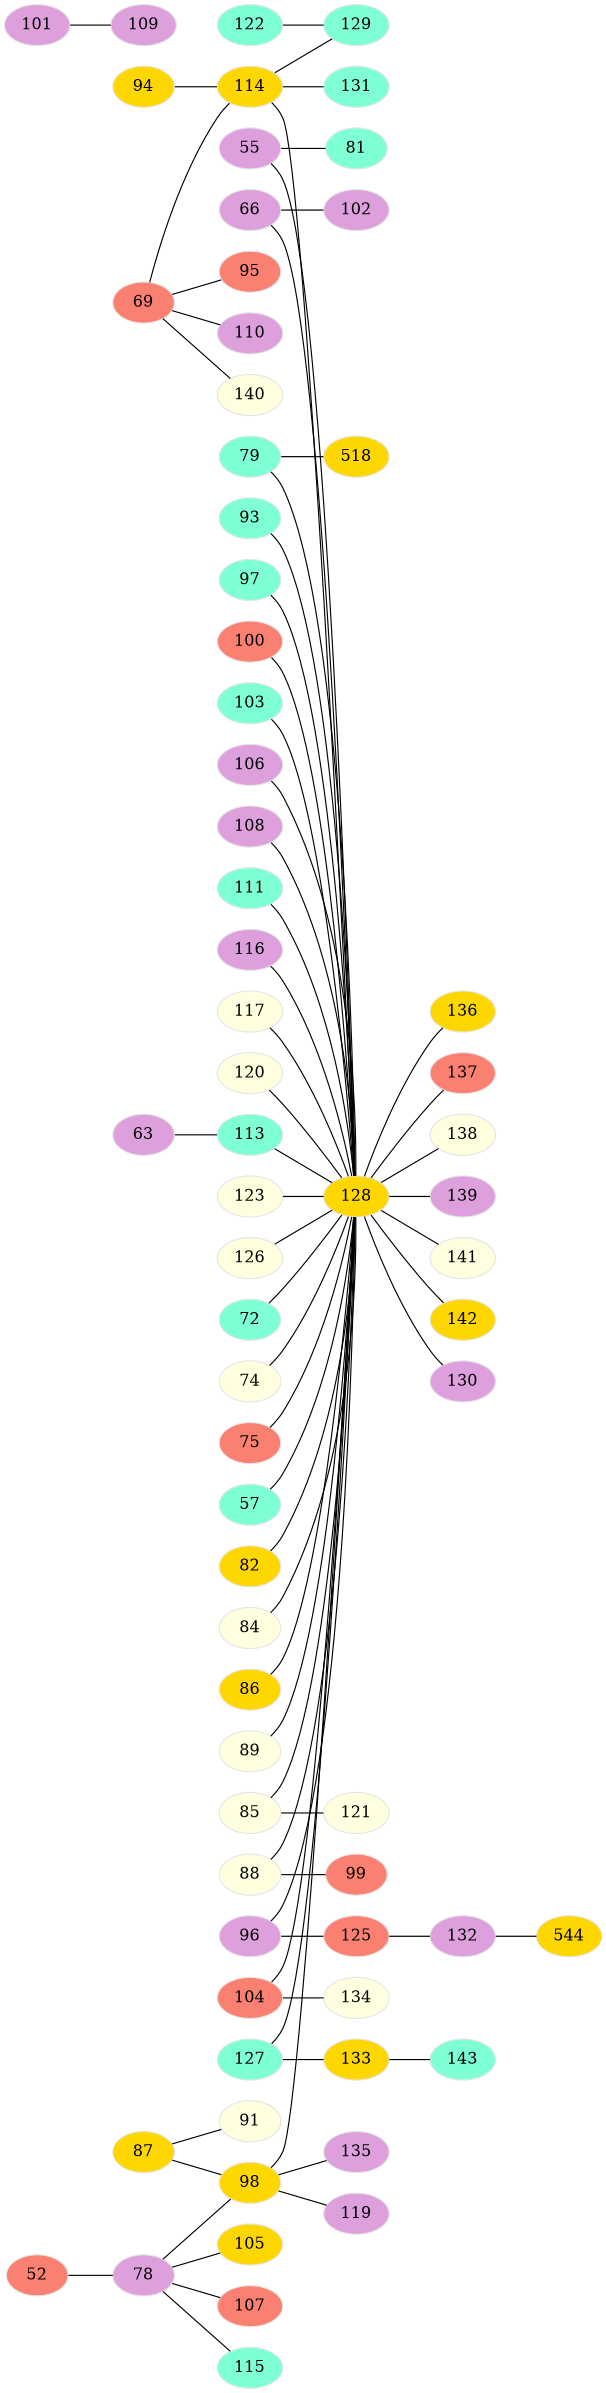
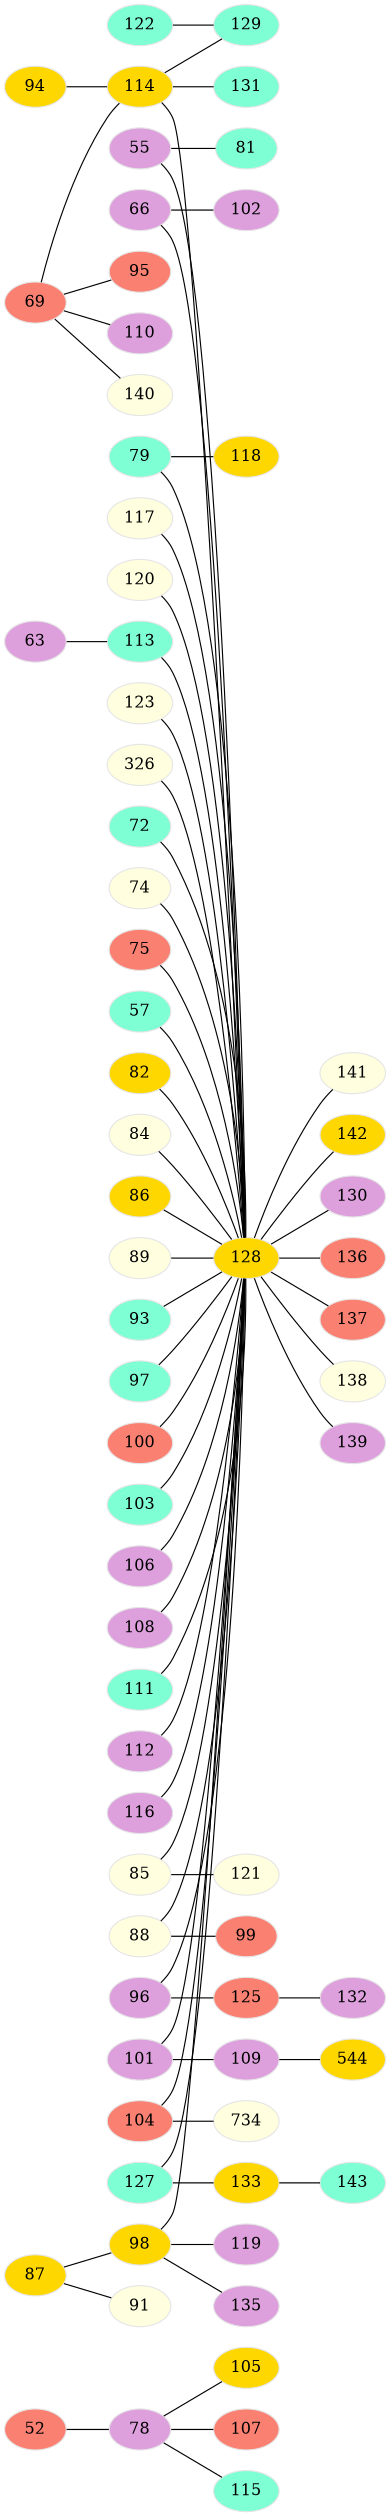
(356, 457) -> (246, 457)
(463, 1012) -> (353, 1258)
(250, 1258) -> (140, 765)
none -> (219, 1664)
none -> (140, 1751)
(516, 1936) -> (300, 2060)
(356, 1998) -> (246, 2121)
(197, 2229) -> none
